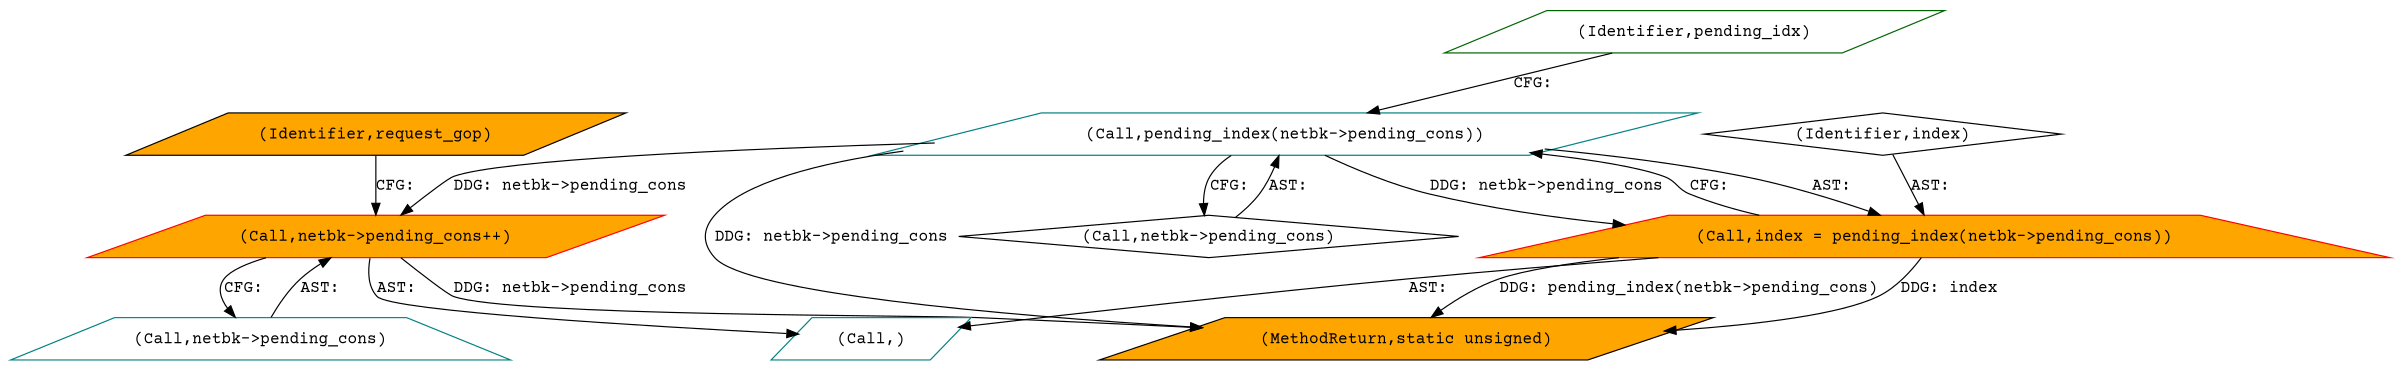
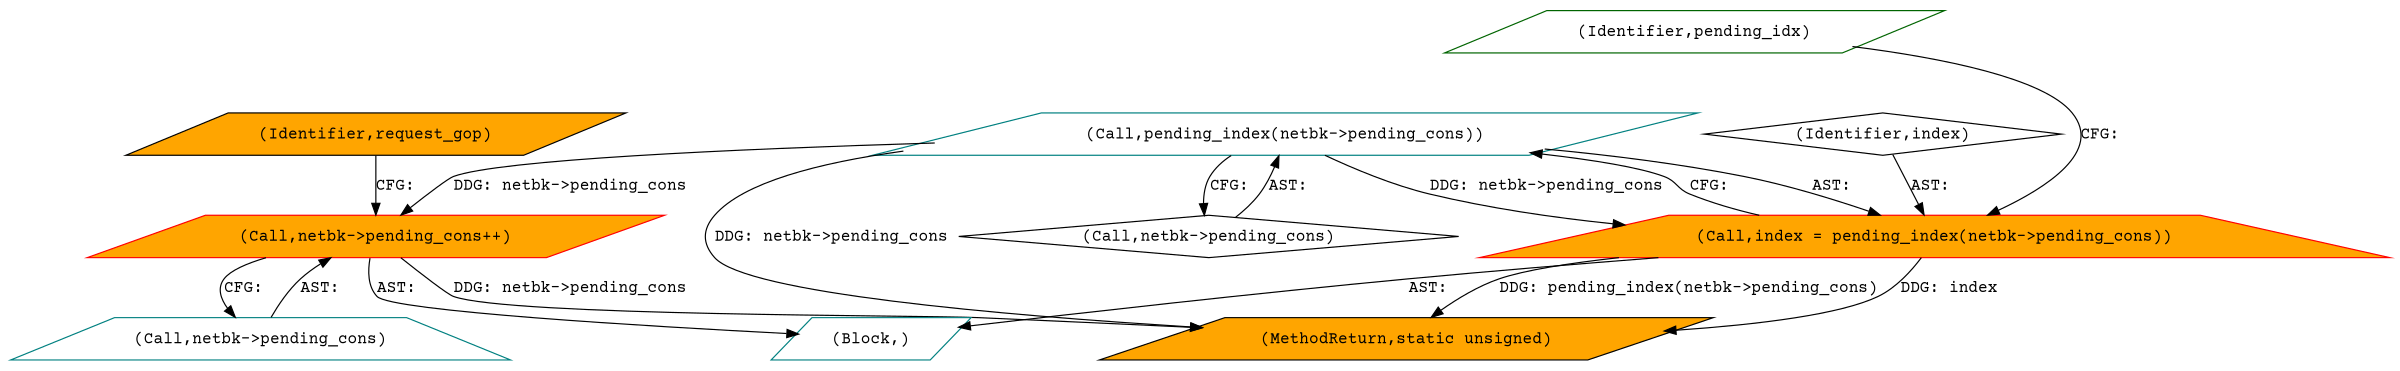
(1496, 82) -> (2034, 88)
(871, 339) -> (871, 339)
